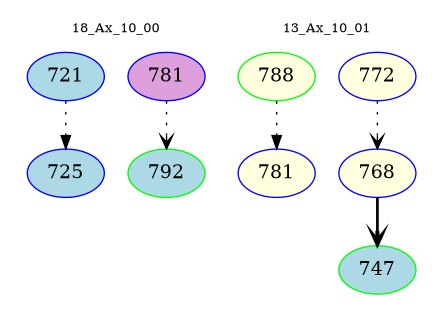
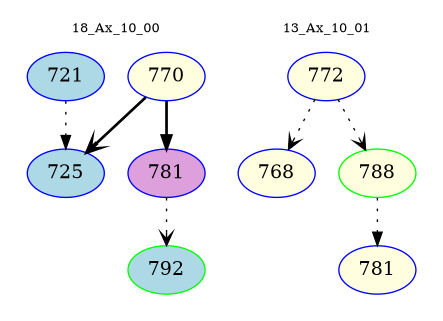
none -> (167, 77)
none -> (349, 119)
(377, 270) -> none
